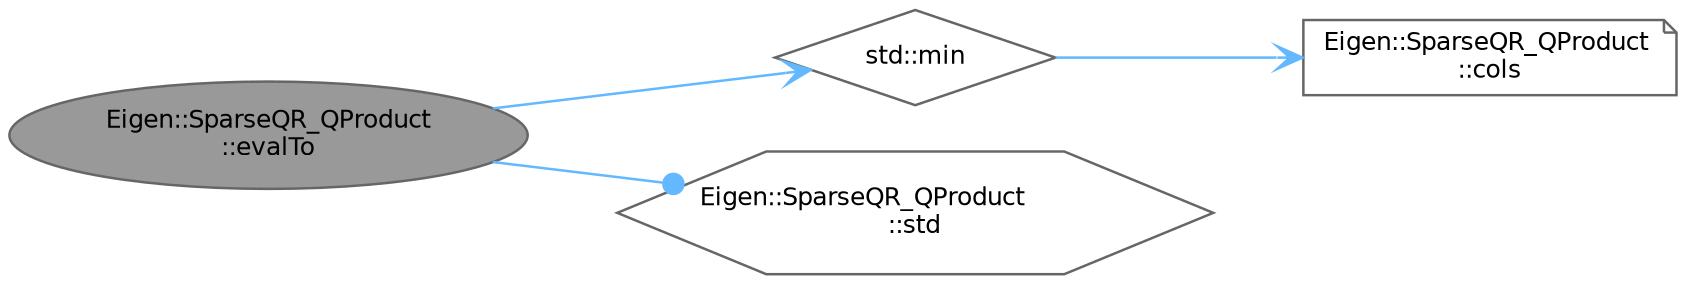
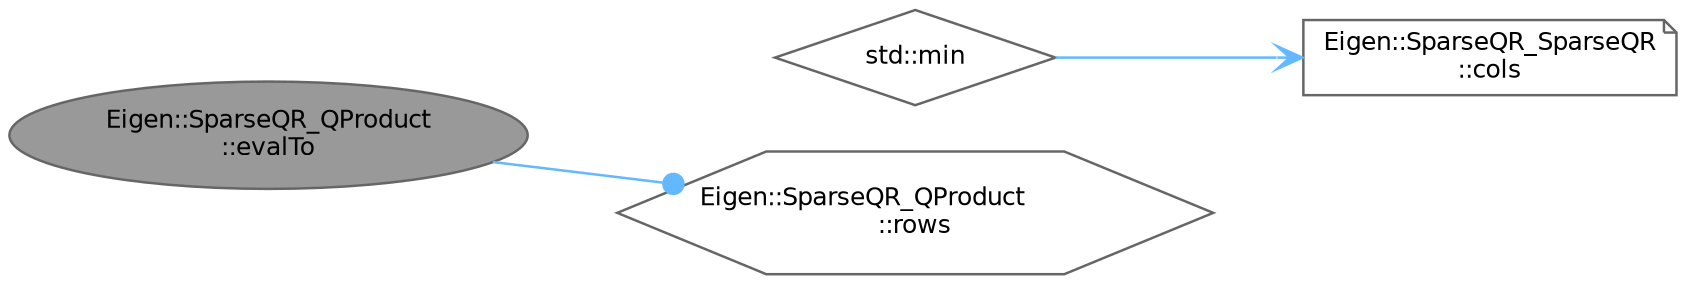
(1490, 58) -> (1490, 58)
(639, 91) -> none
(915, 213) -> (915, 213)
